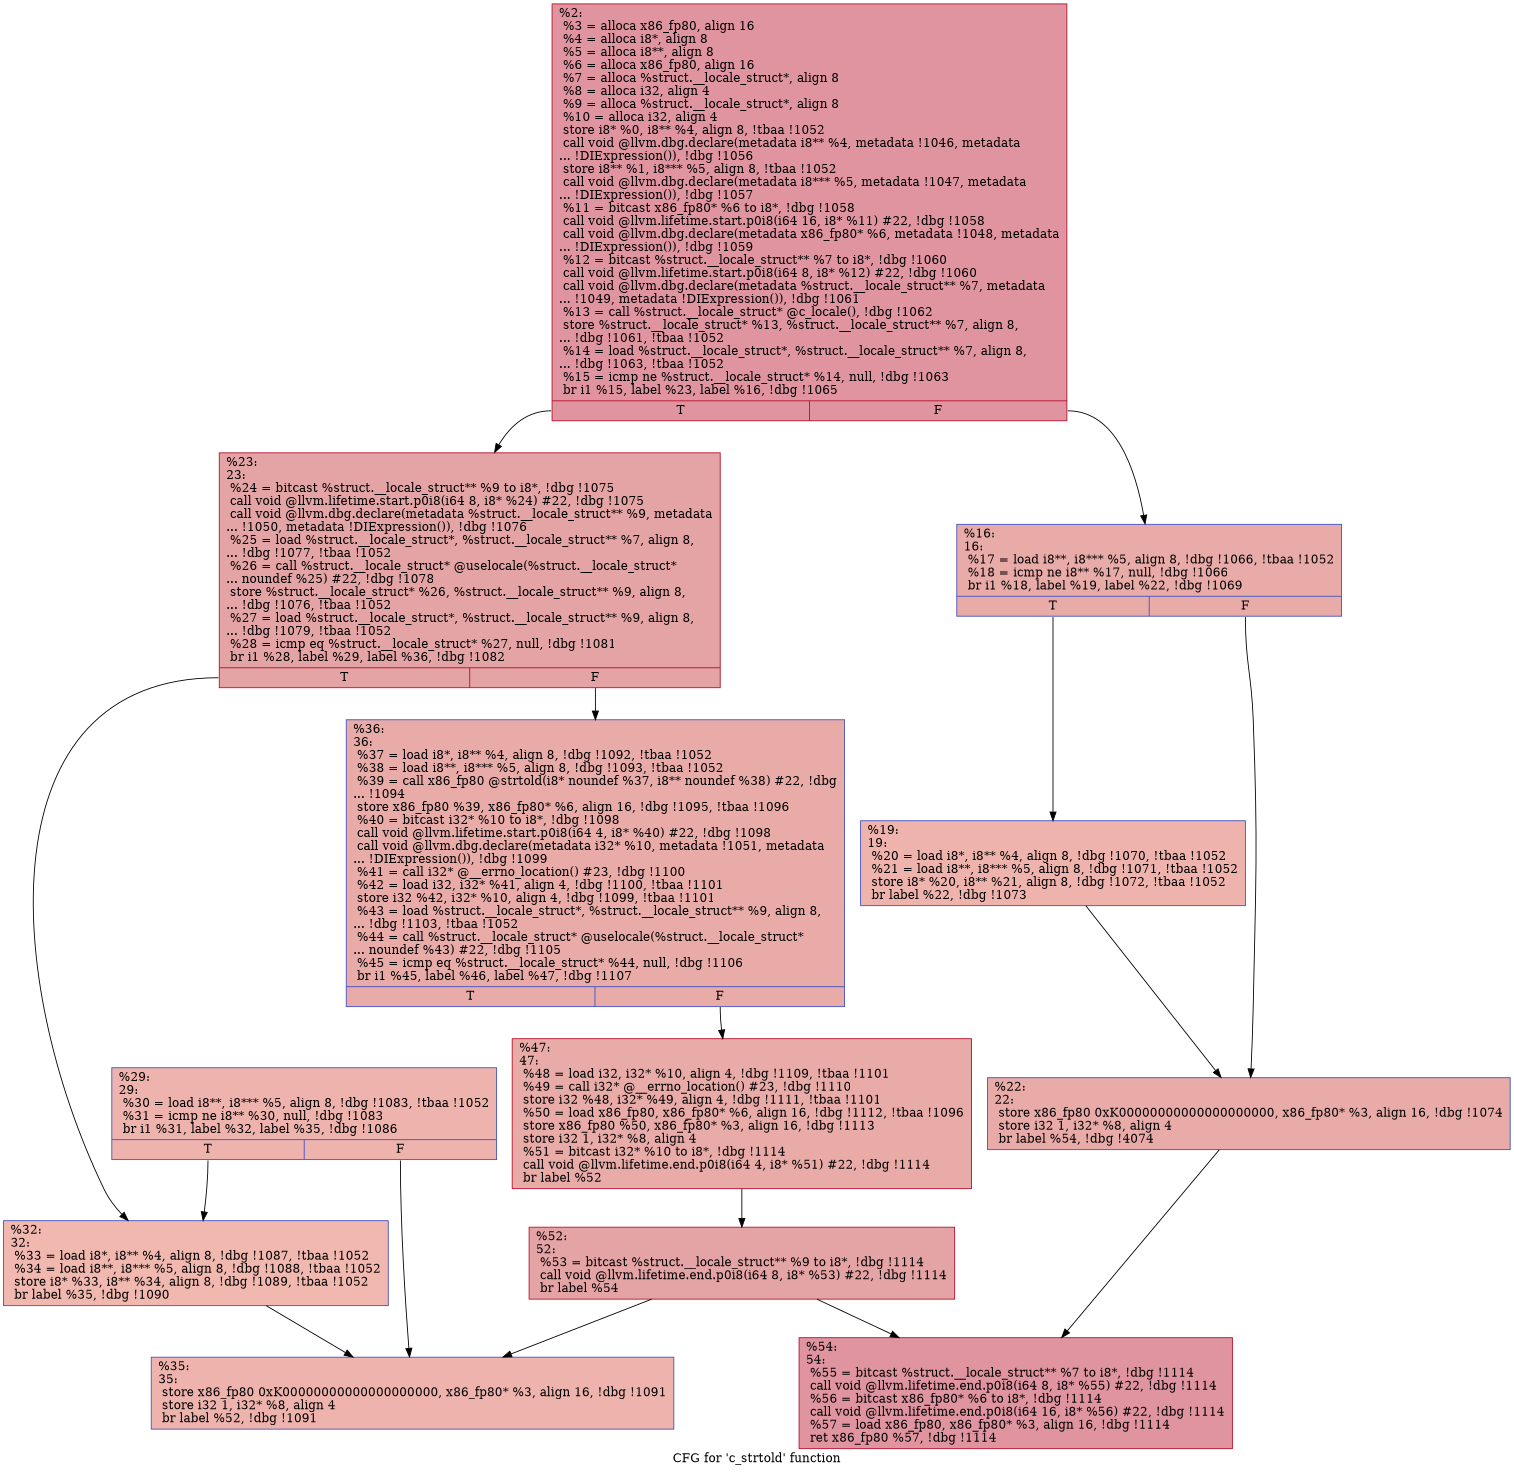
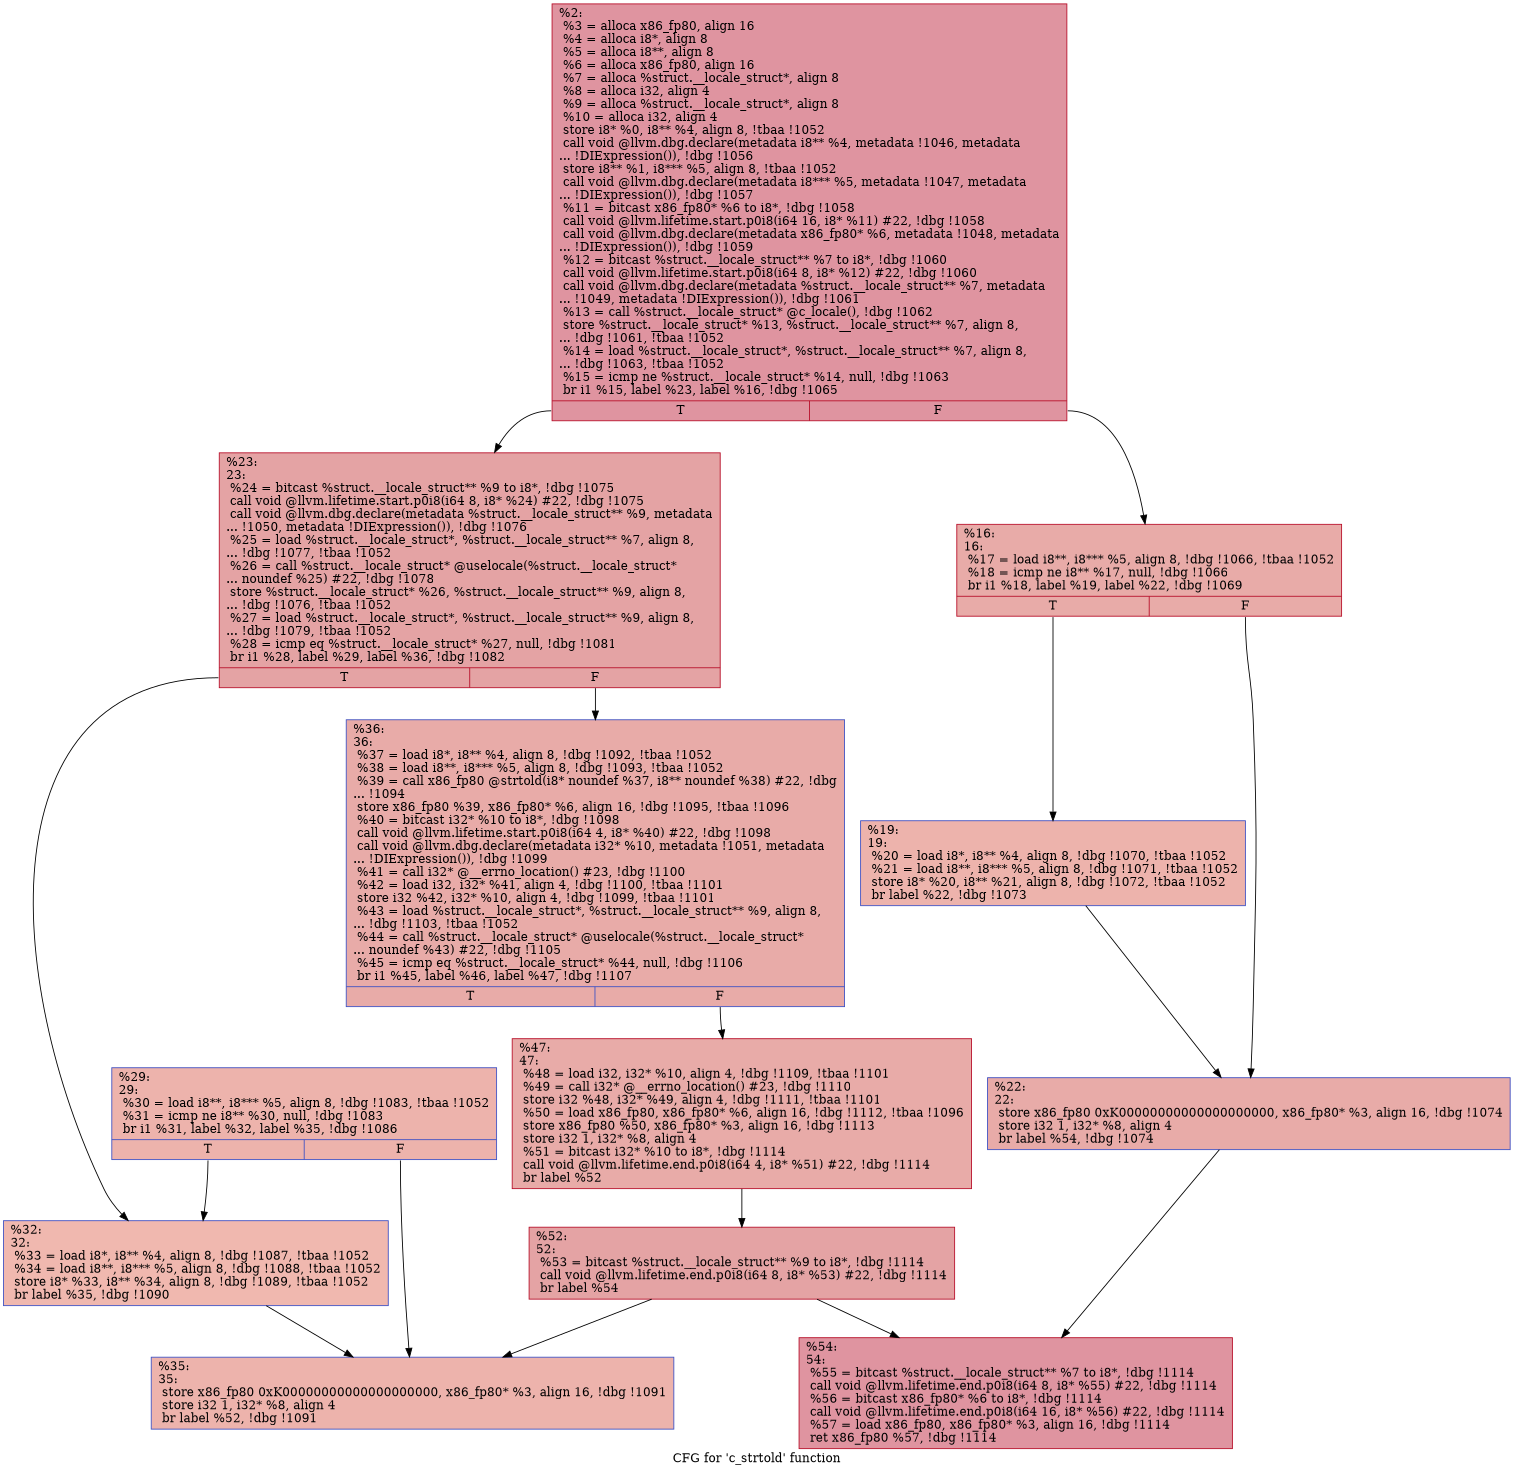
(1149, 570) -> (1149, 570)
(1074, 1139) -> (1074, 1139)
